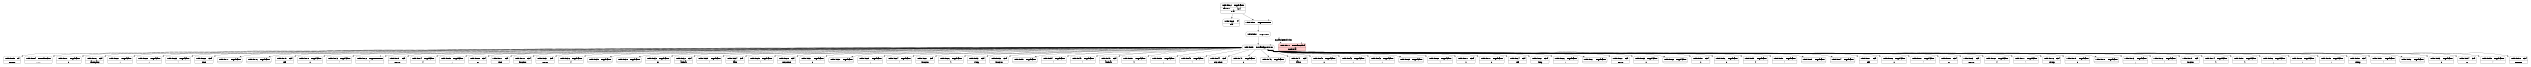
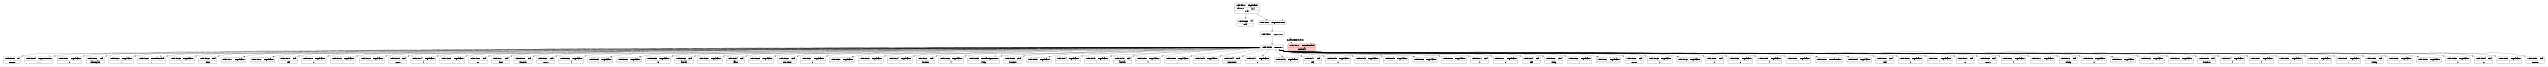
(1264, 47) -> (1278, 47)
(45, 58) -> (45, 58)
(155, 58) -> (158, 58)
(376, 58) -> (378, 58)
(983, 58) -> (990, 58)
(1820, 59) -> (1835, 59)
(1298, 62) -> (1312, 62)
